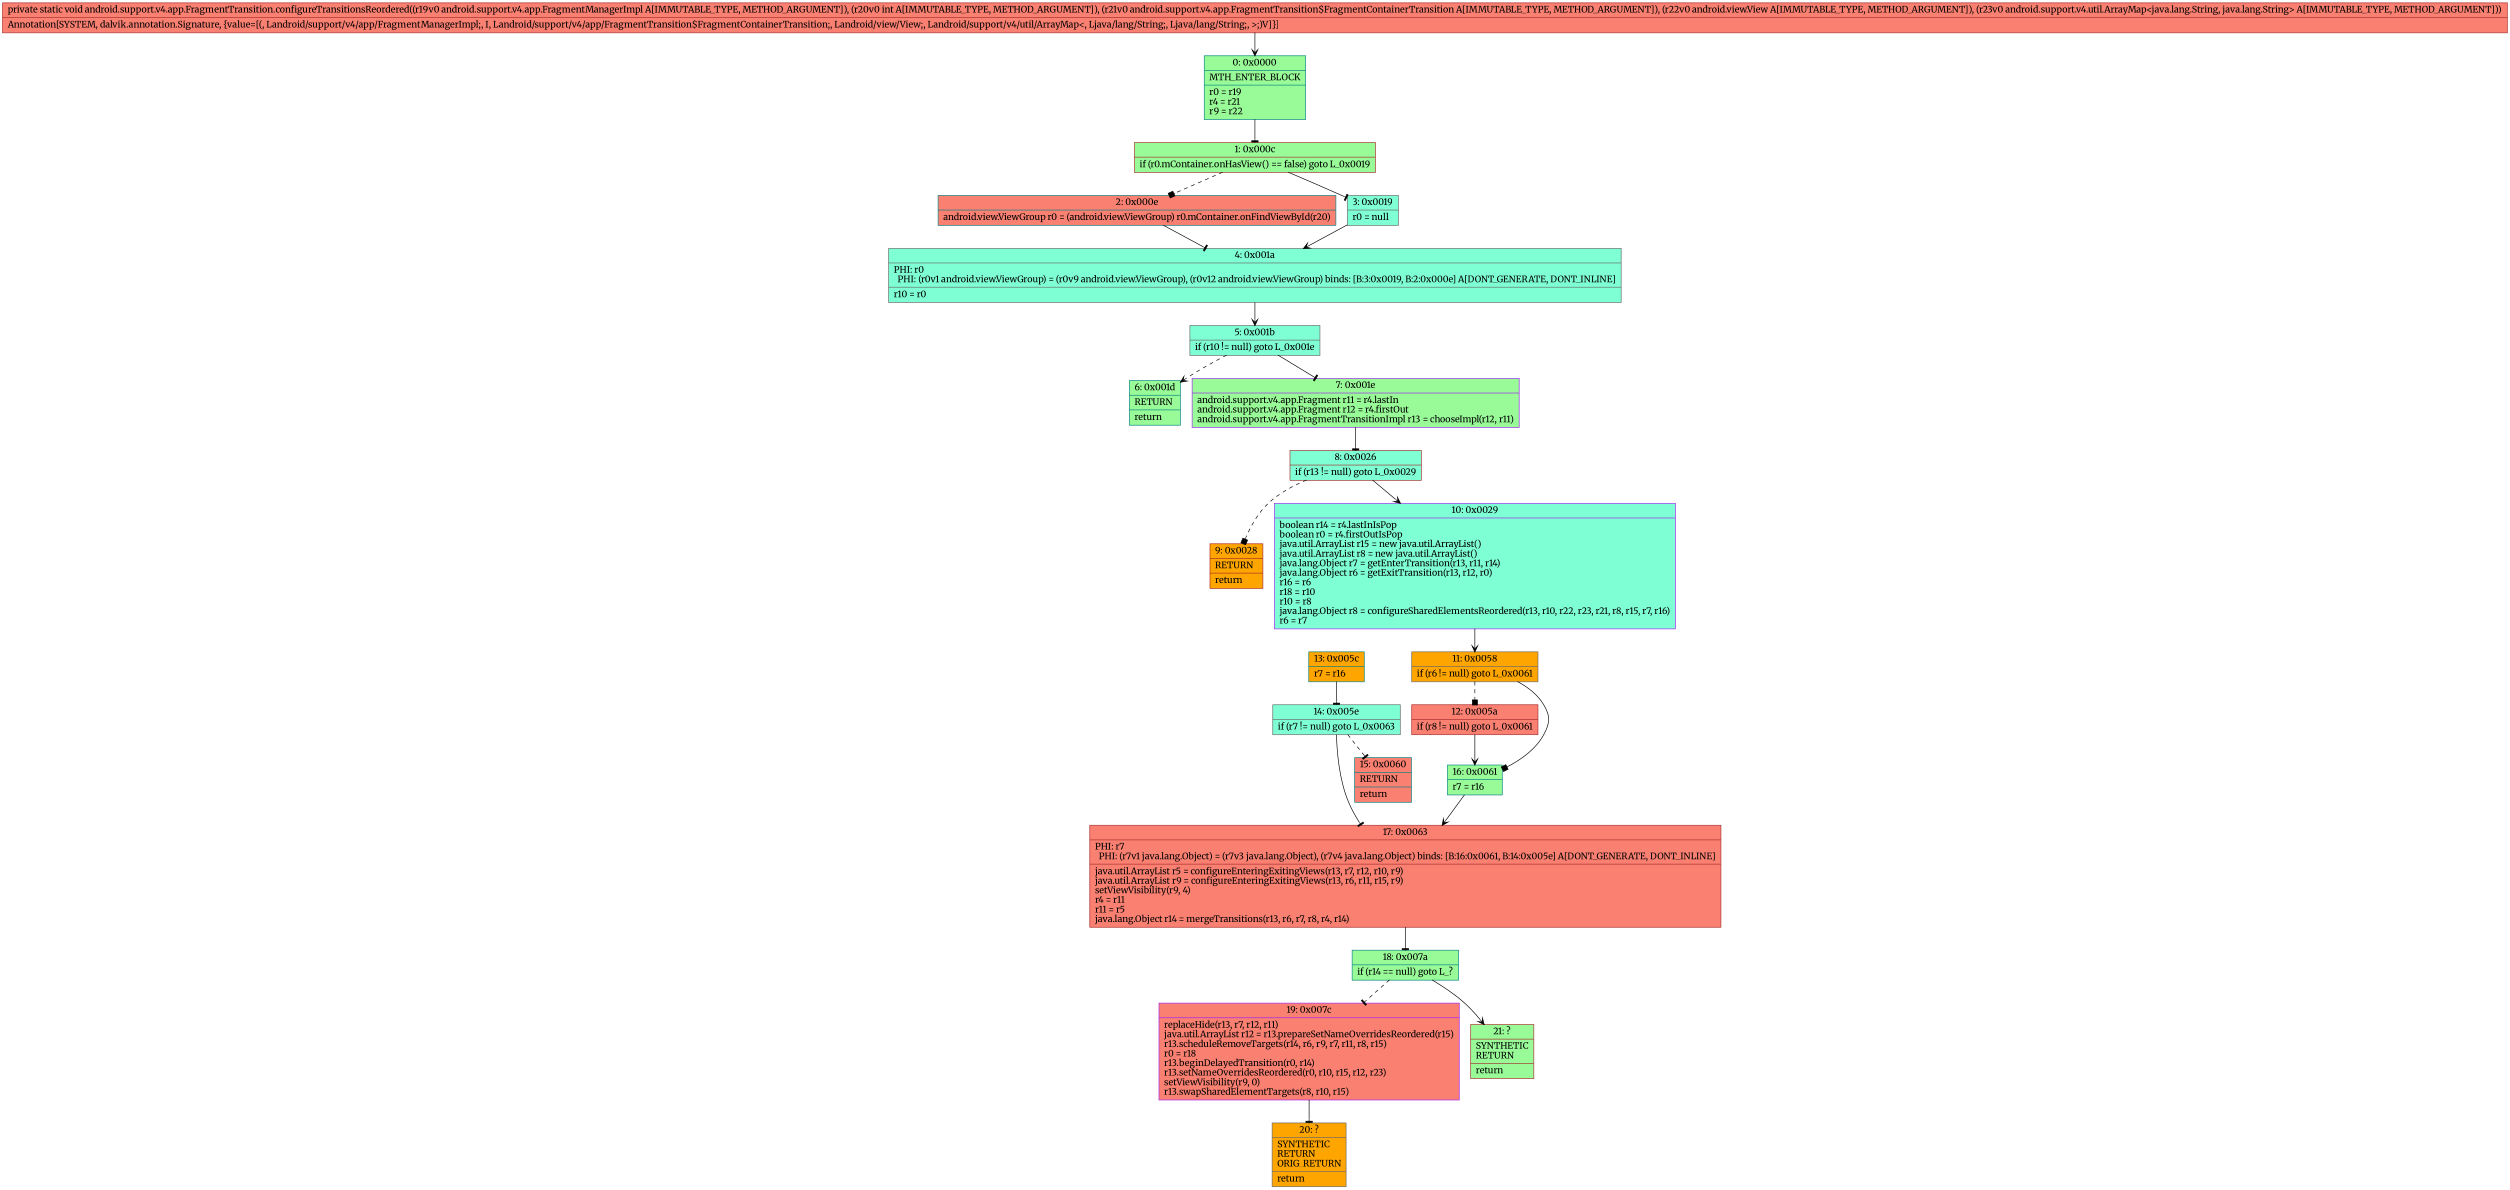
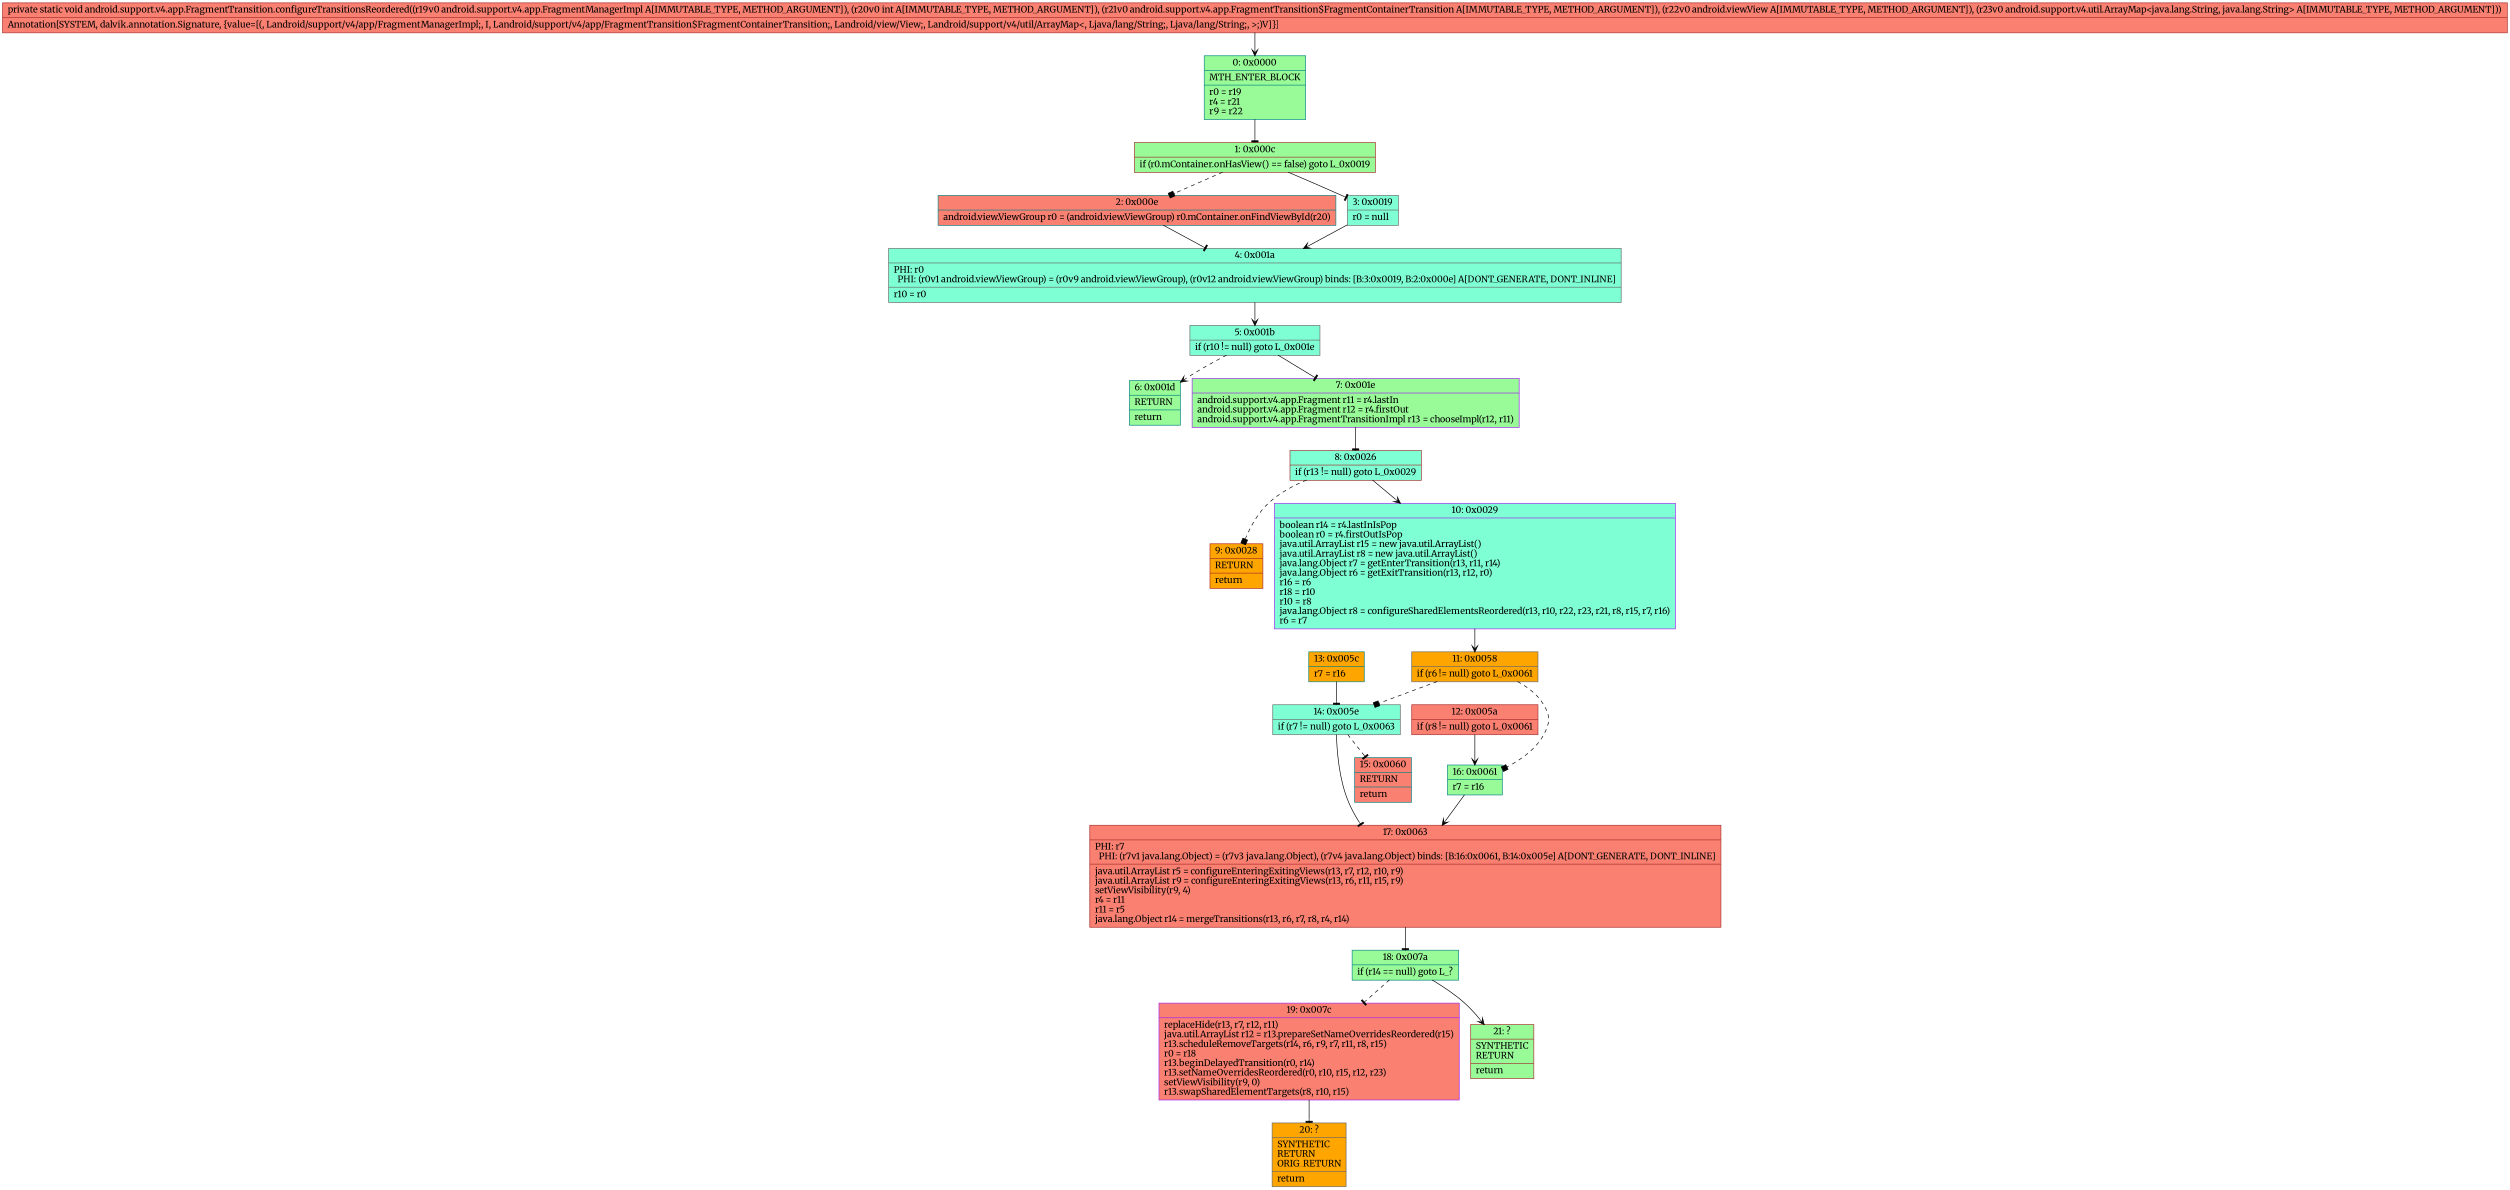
(1475, 690) -> (1409, 692)
(1548, 726) -> (1548, 726)
